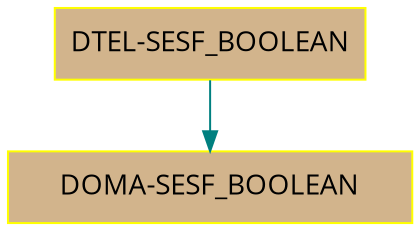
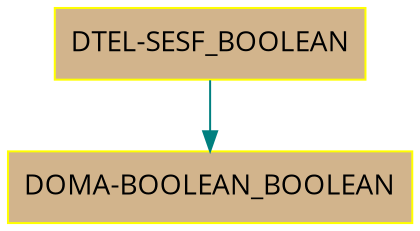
(210, 187) -> (210, 187)
